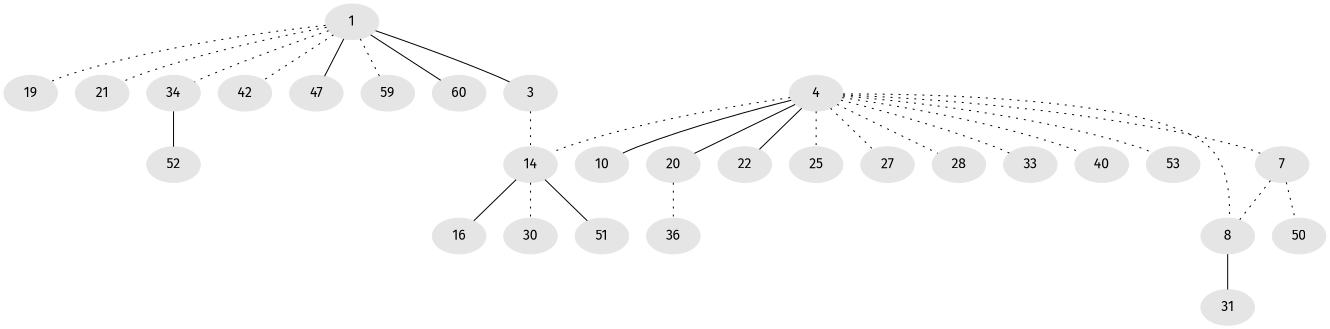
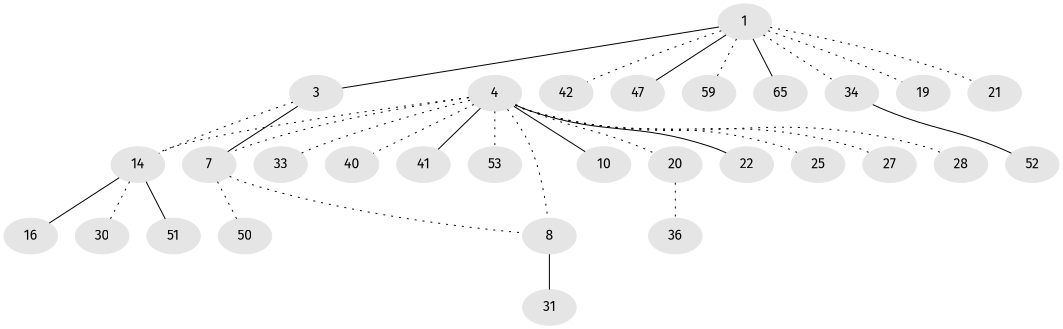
(459, 93) -> (780, 93)
(745, 129) -> (599, 133)
none -> (252, 136)
none -> (423, 165)
